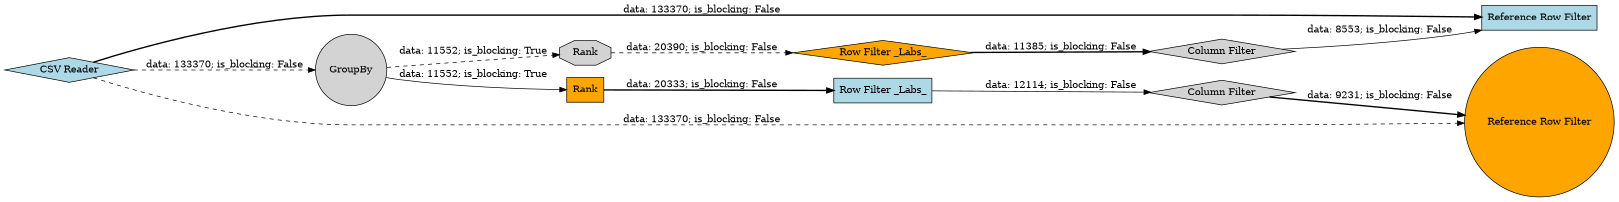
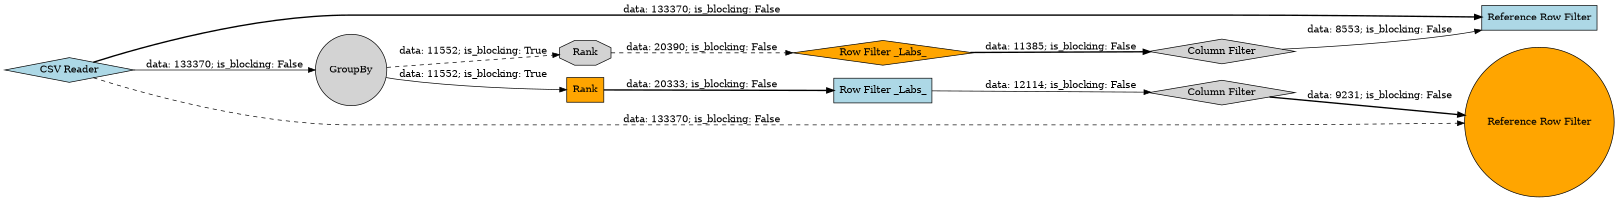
(221, 70) -> (221, 70)
